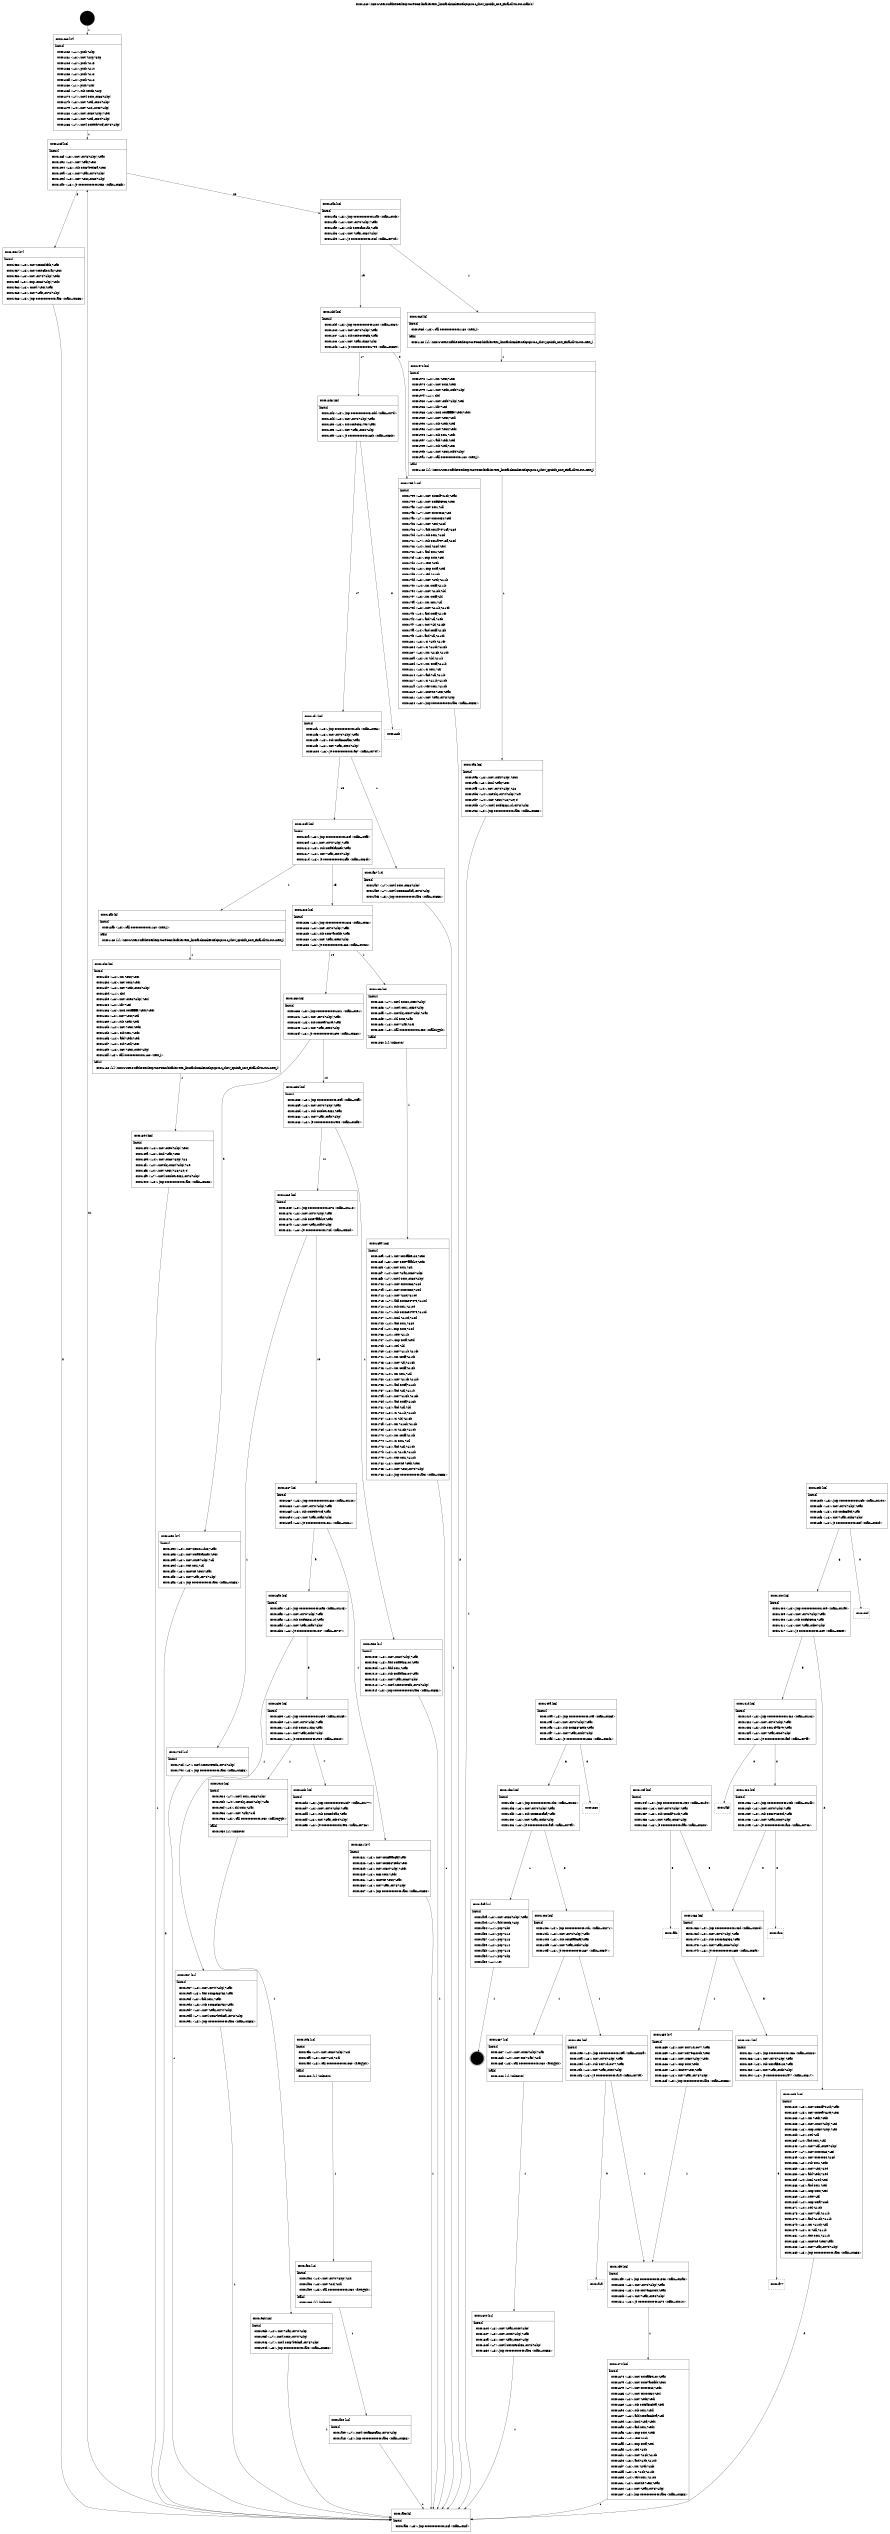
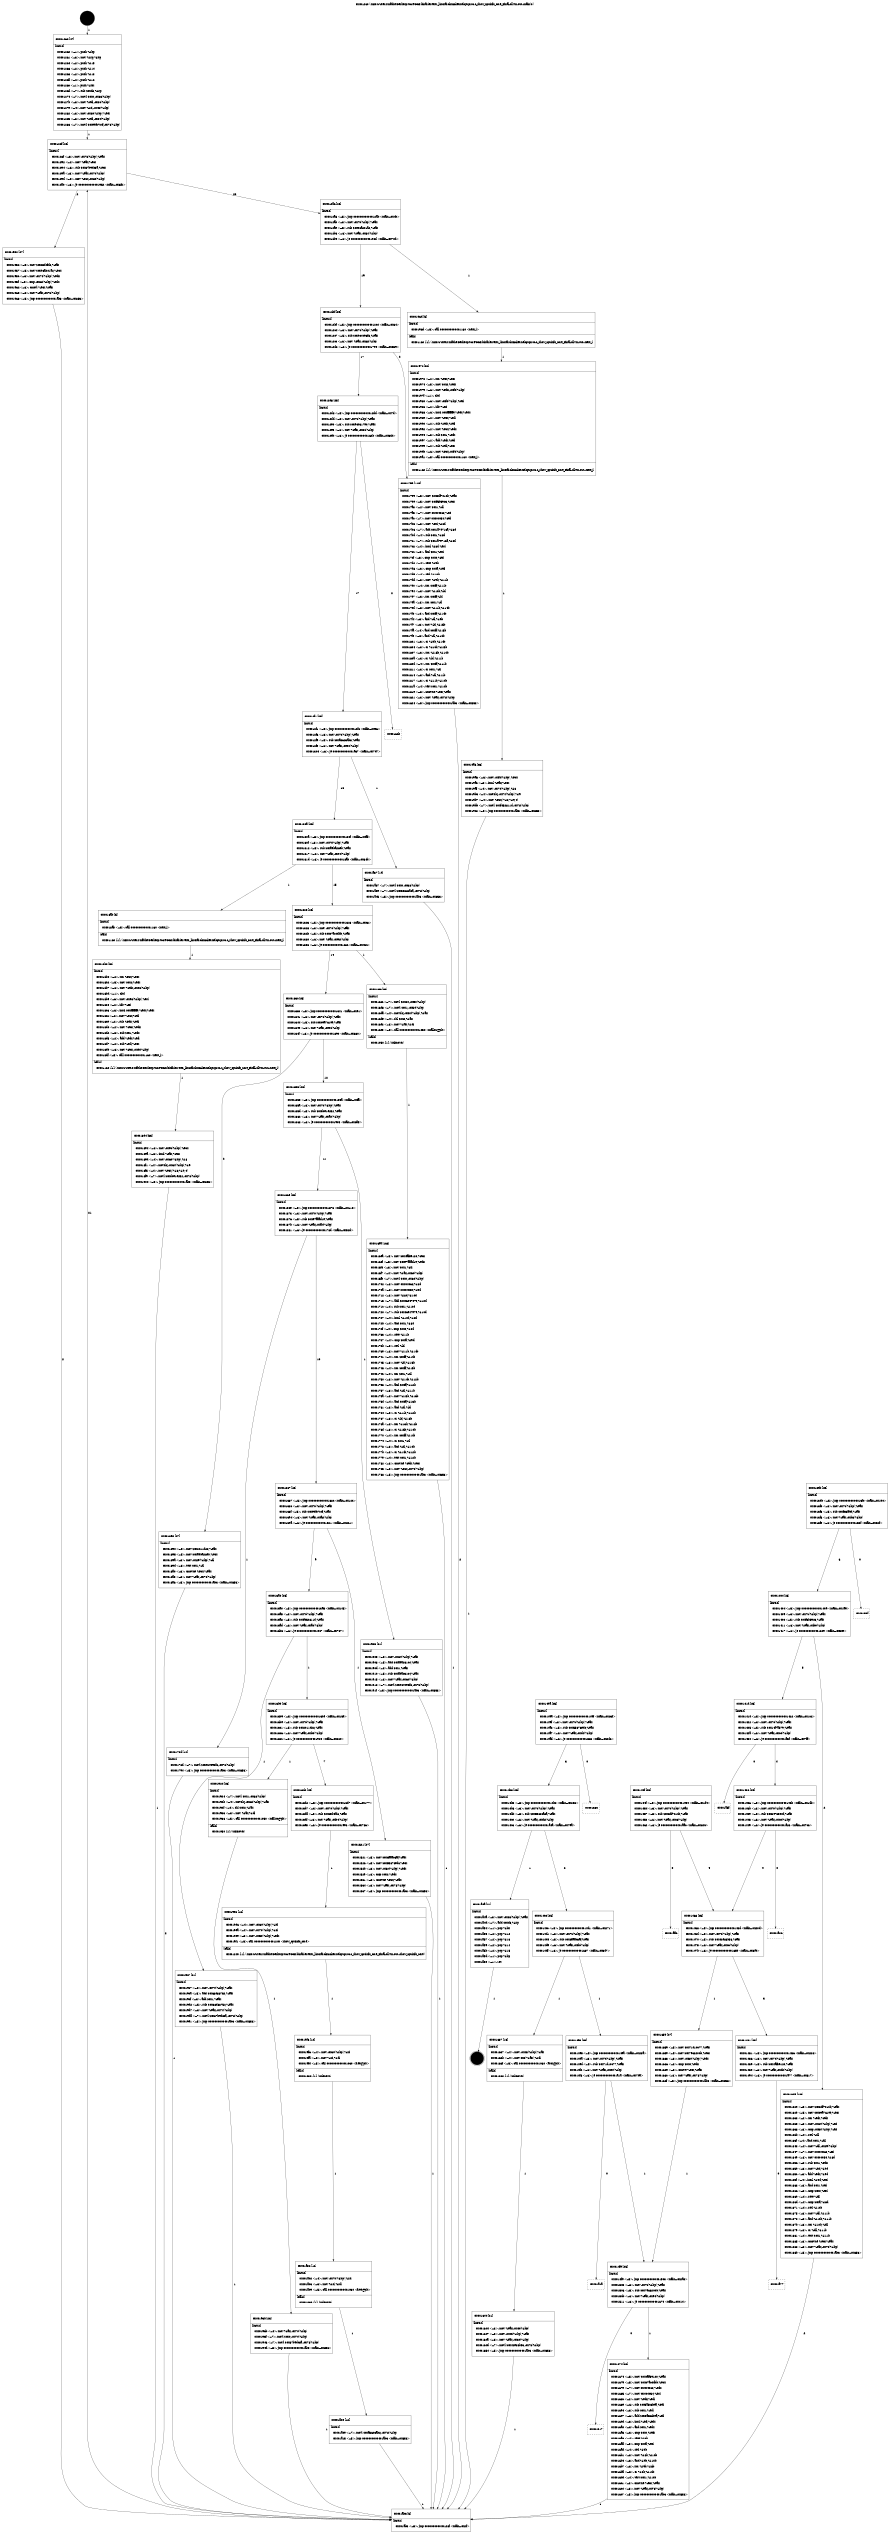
(308, 1668) -> (308, 1668)
none -> (324, 1933)
none -> (596, 2430)
